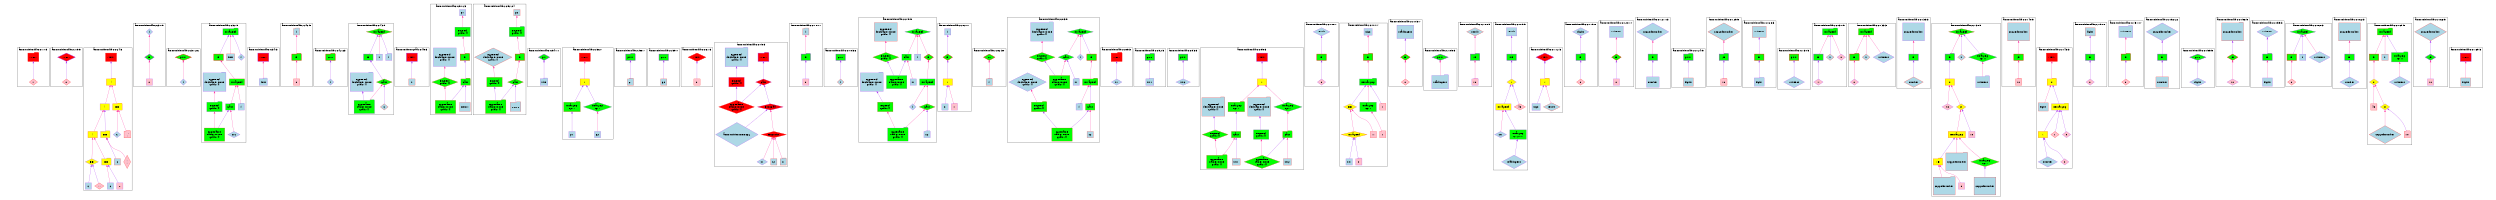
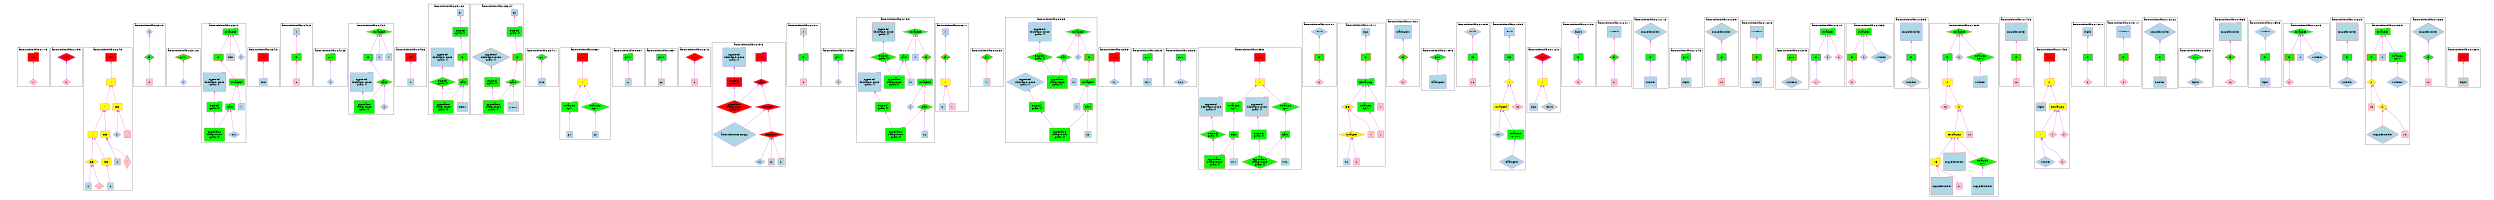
(412, 50) -> (411, 50)
(120, 186) -> none
